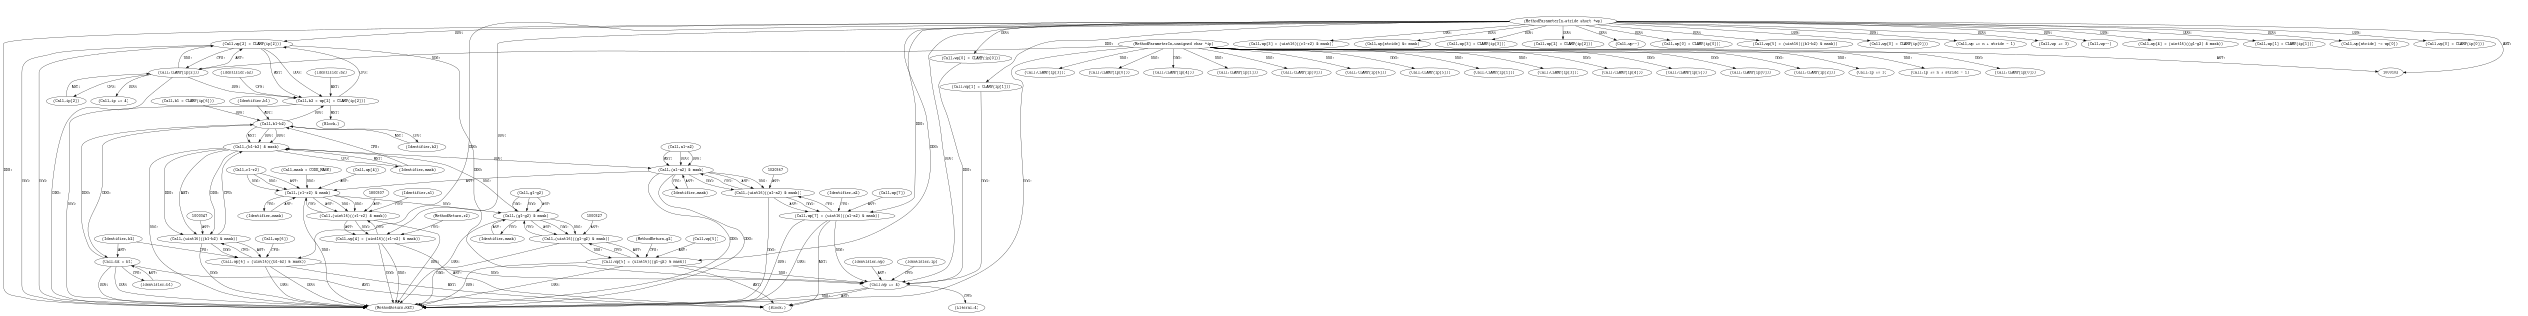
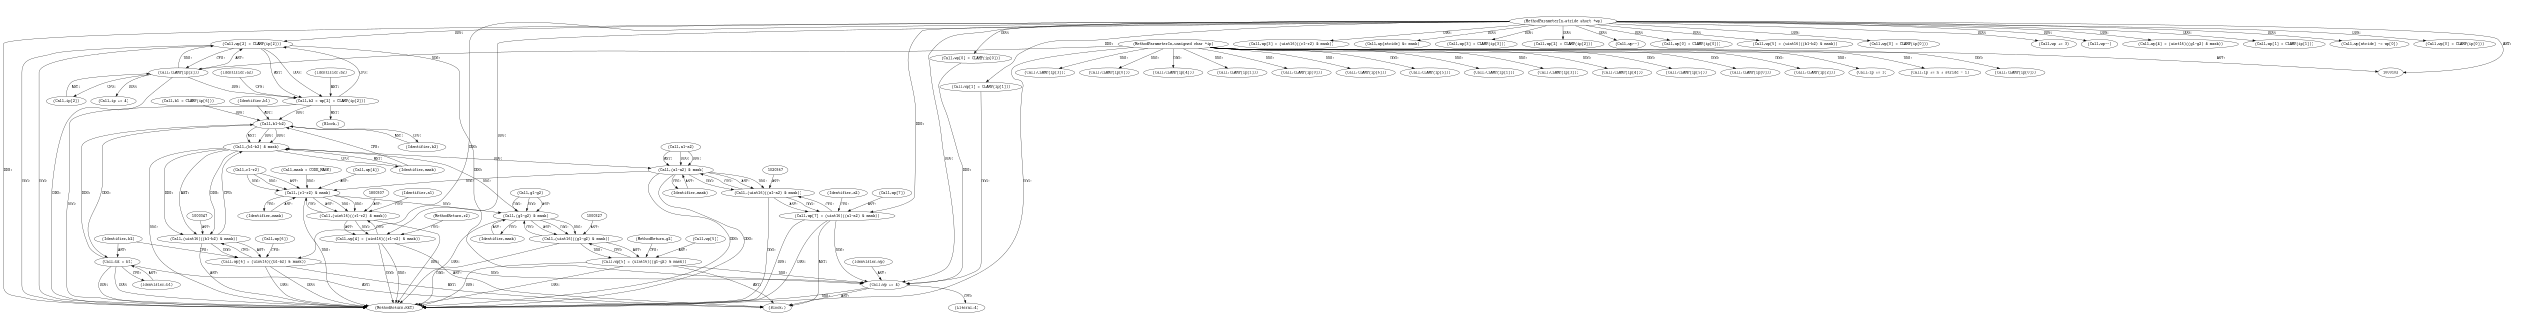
(908, 38) -> none
(1986, 44) -> none
(305, 115) -> (296, 111)
(471, 182) -> (471, 182)
(921, 262) -> none
(216, 273) -> (216, 273)
